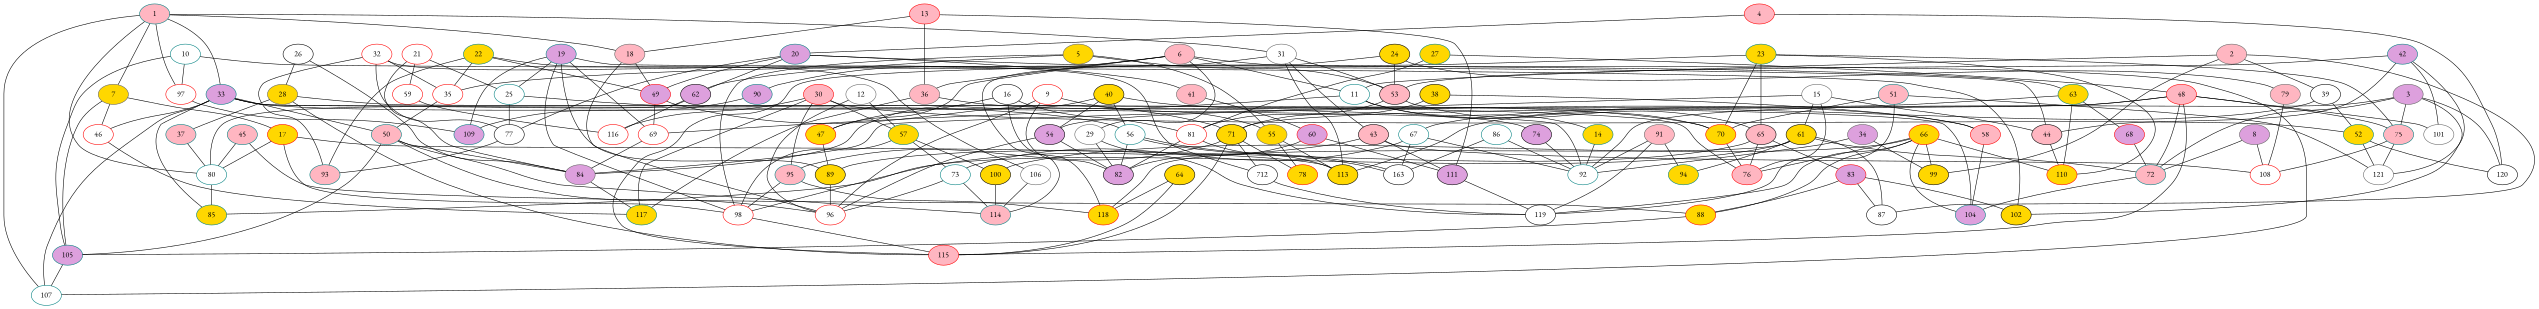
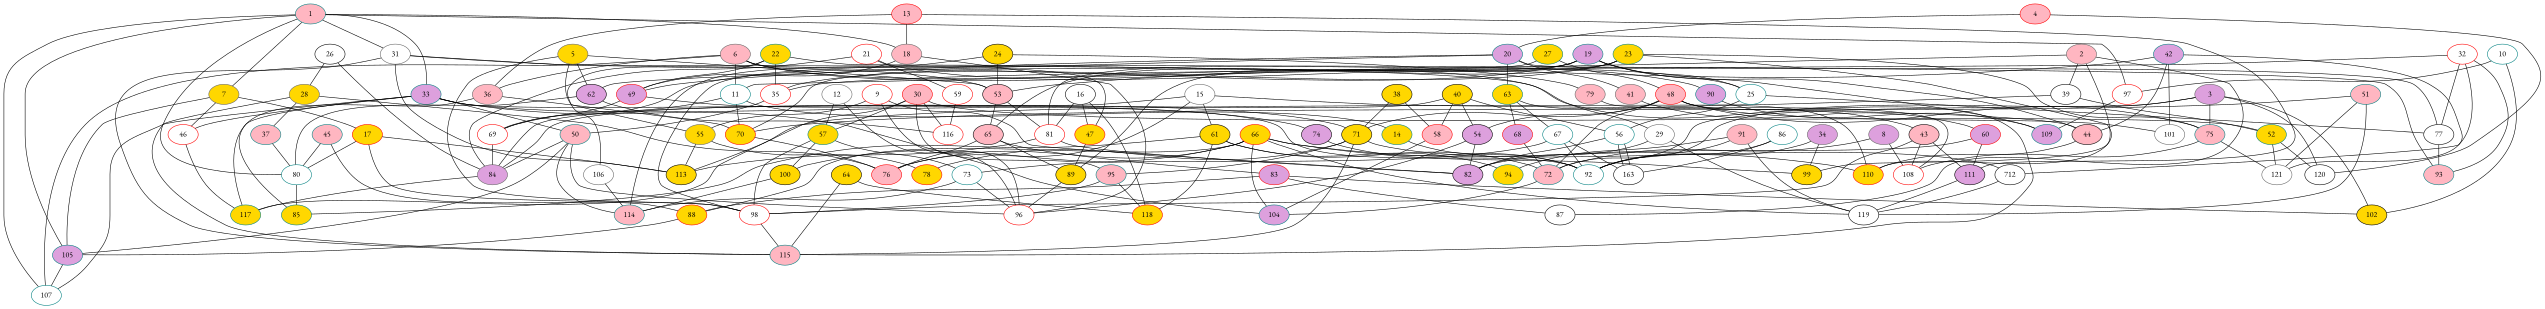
(65, 132) -> (74, 53)
(1871, 165) -> none
(944, 255) -> (785, 255)
